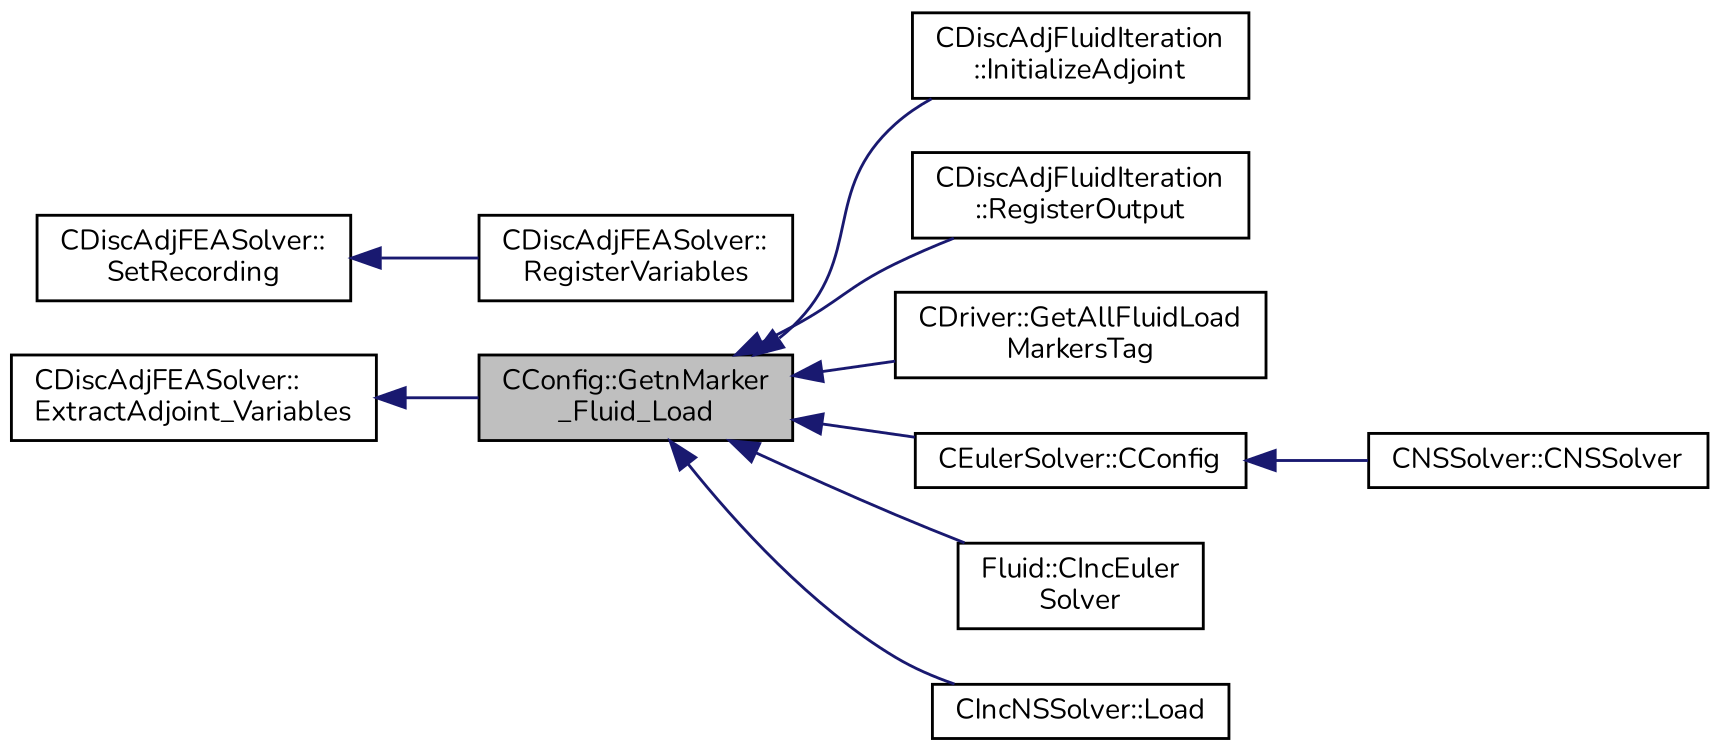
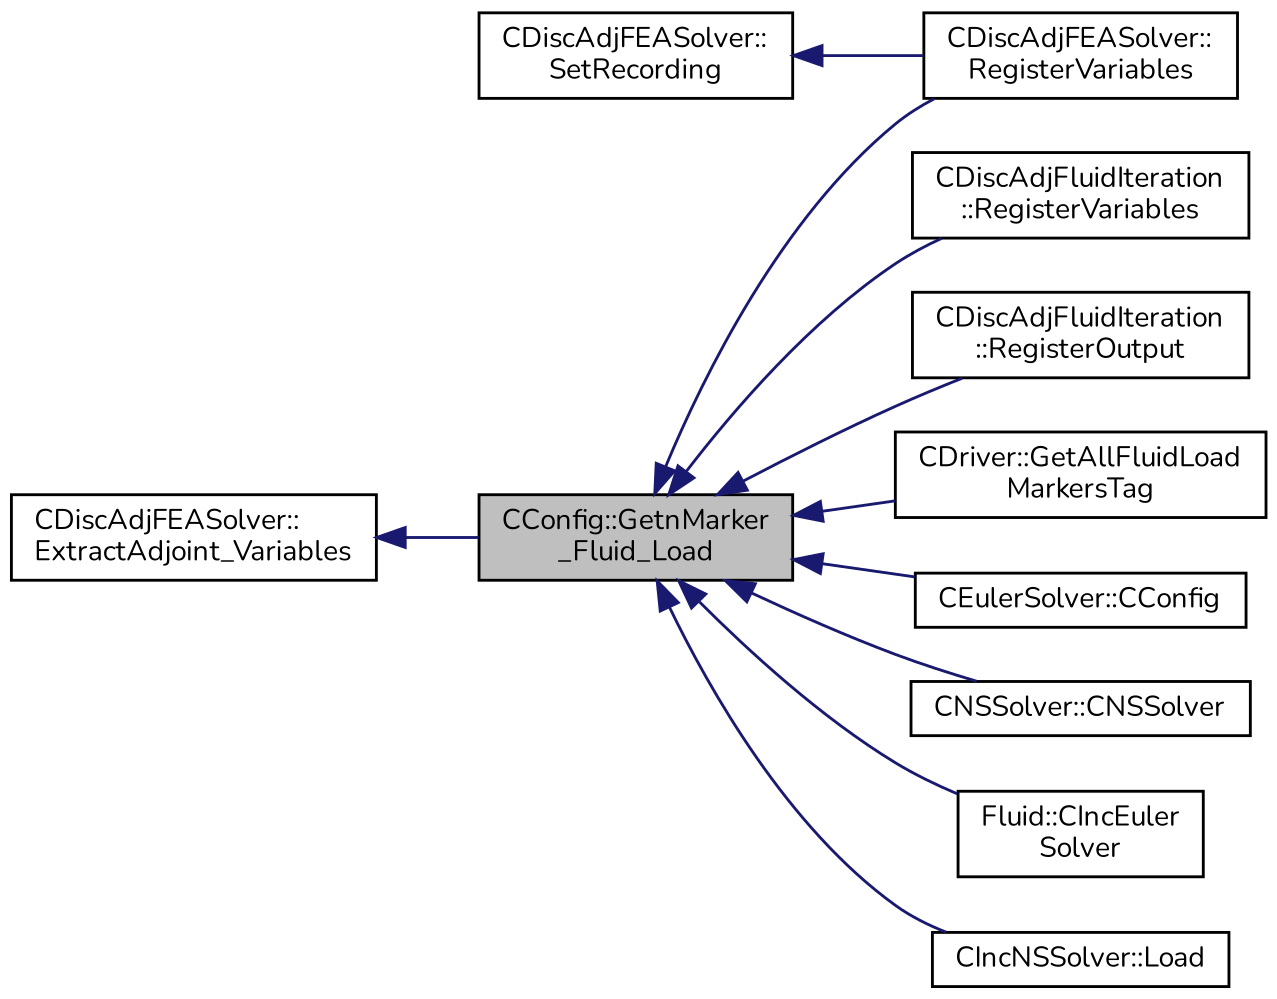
(1081, 56) -> (1081, 195)
none -> (774, 263)
(1322, 460) -> (863, 642)
